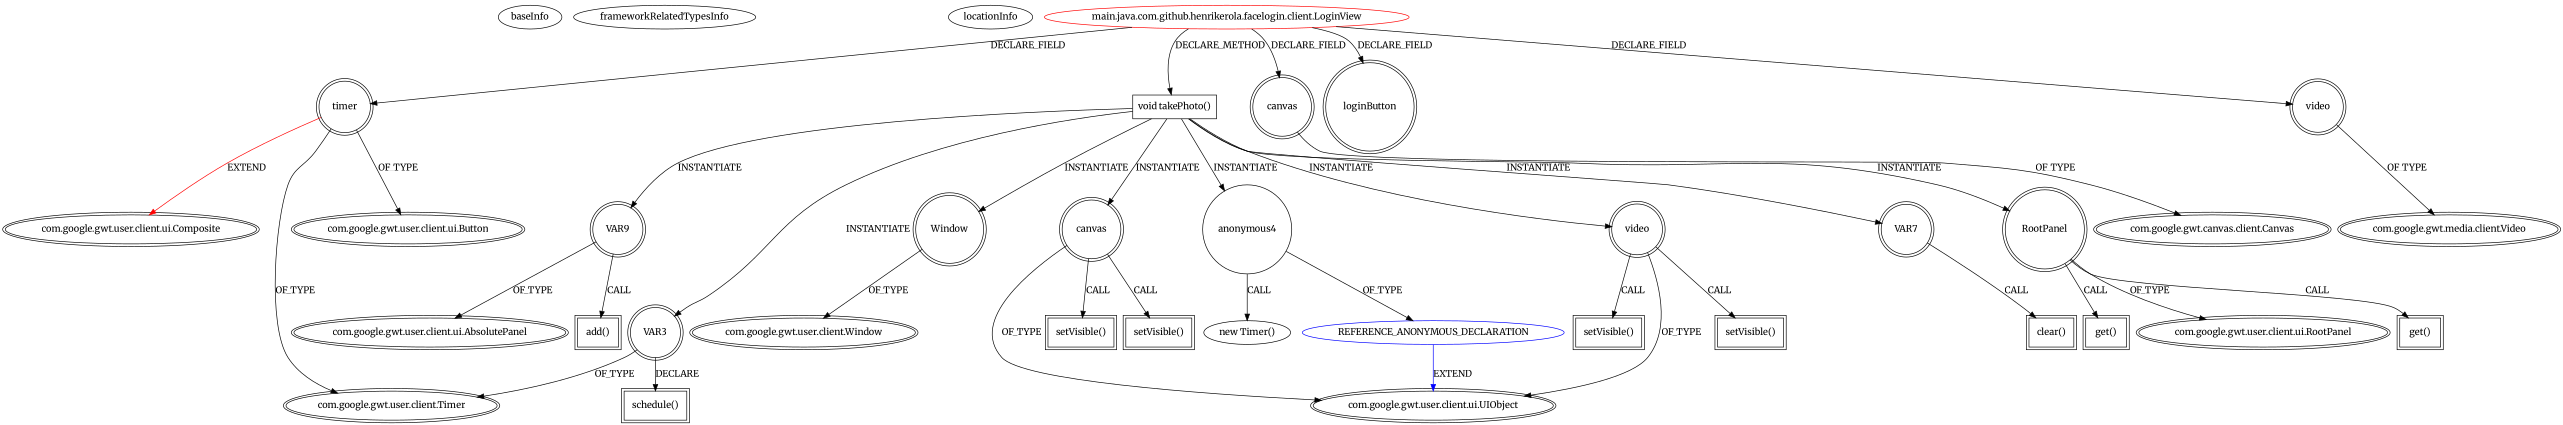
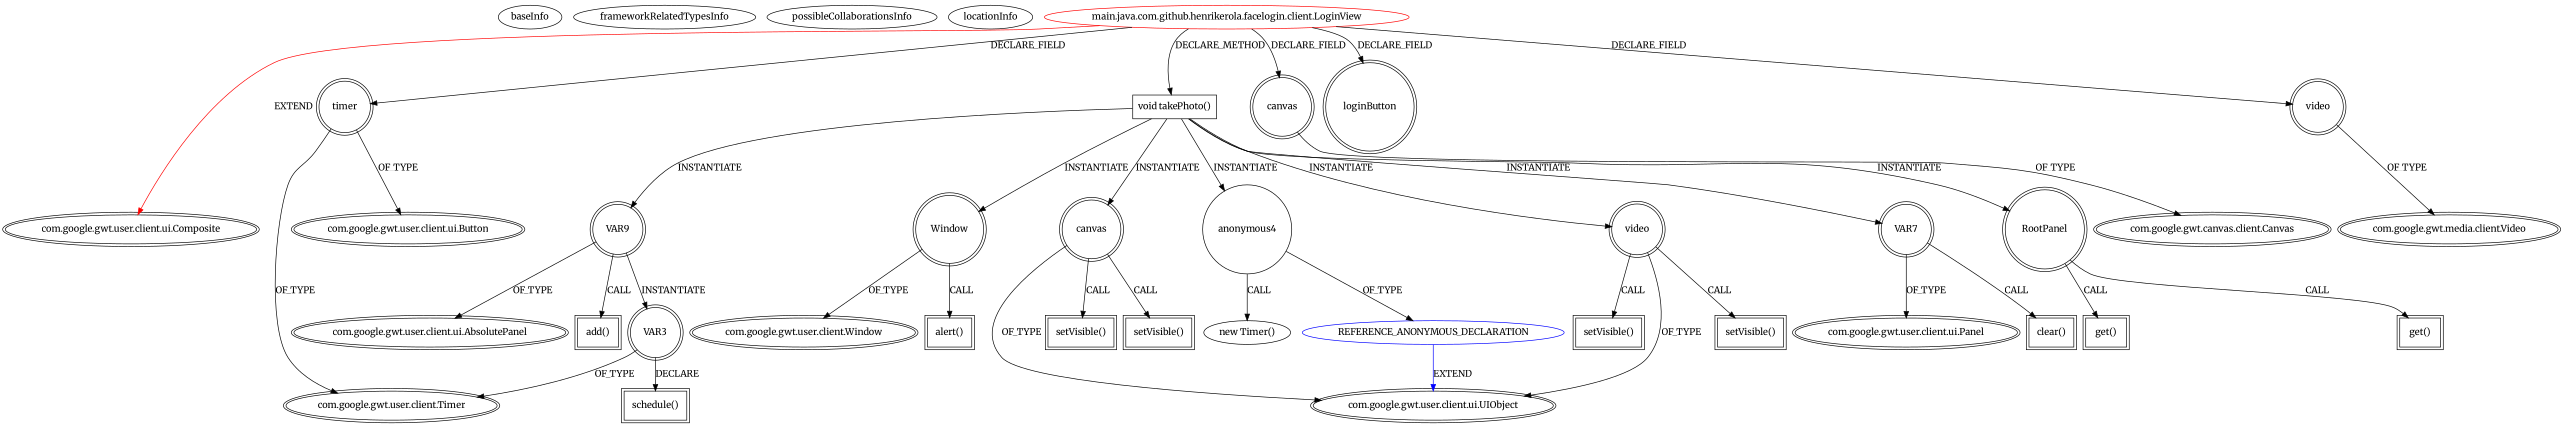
none -> (852, 17)
(235, 159) -> (586, 35)
(886, 168) -> (635, 278)
none -> (950, 333)
none -> (1906, 333)
(2263, 333) -> none
